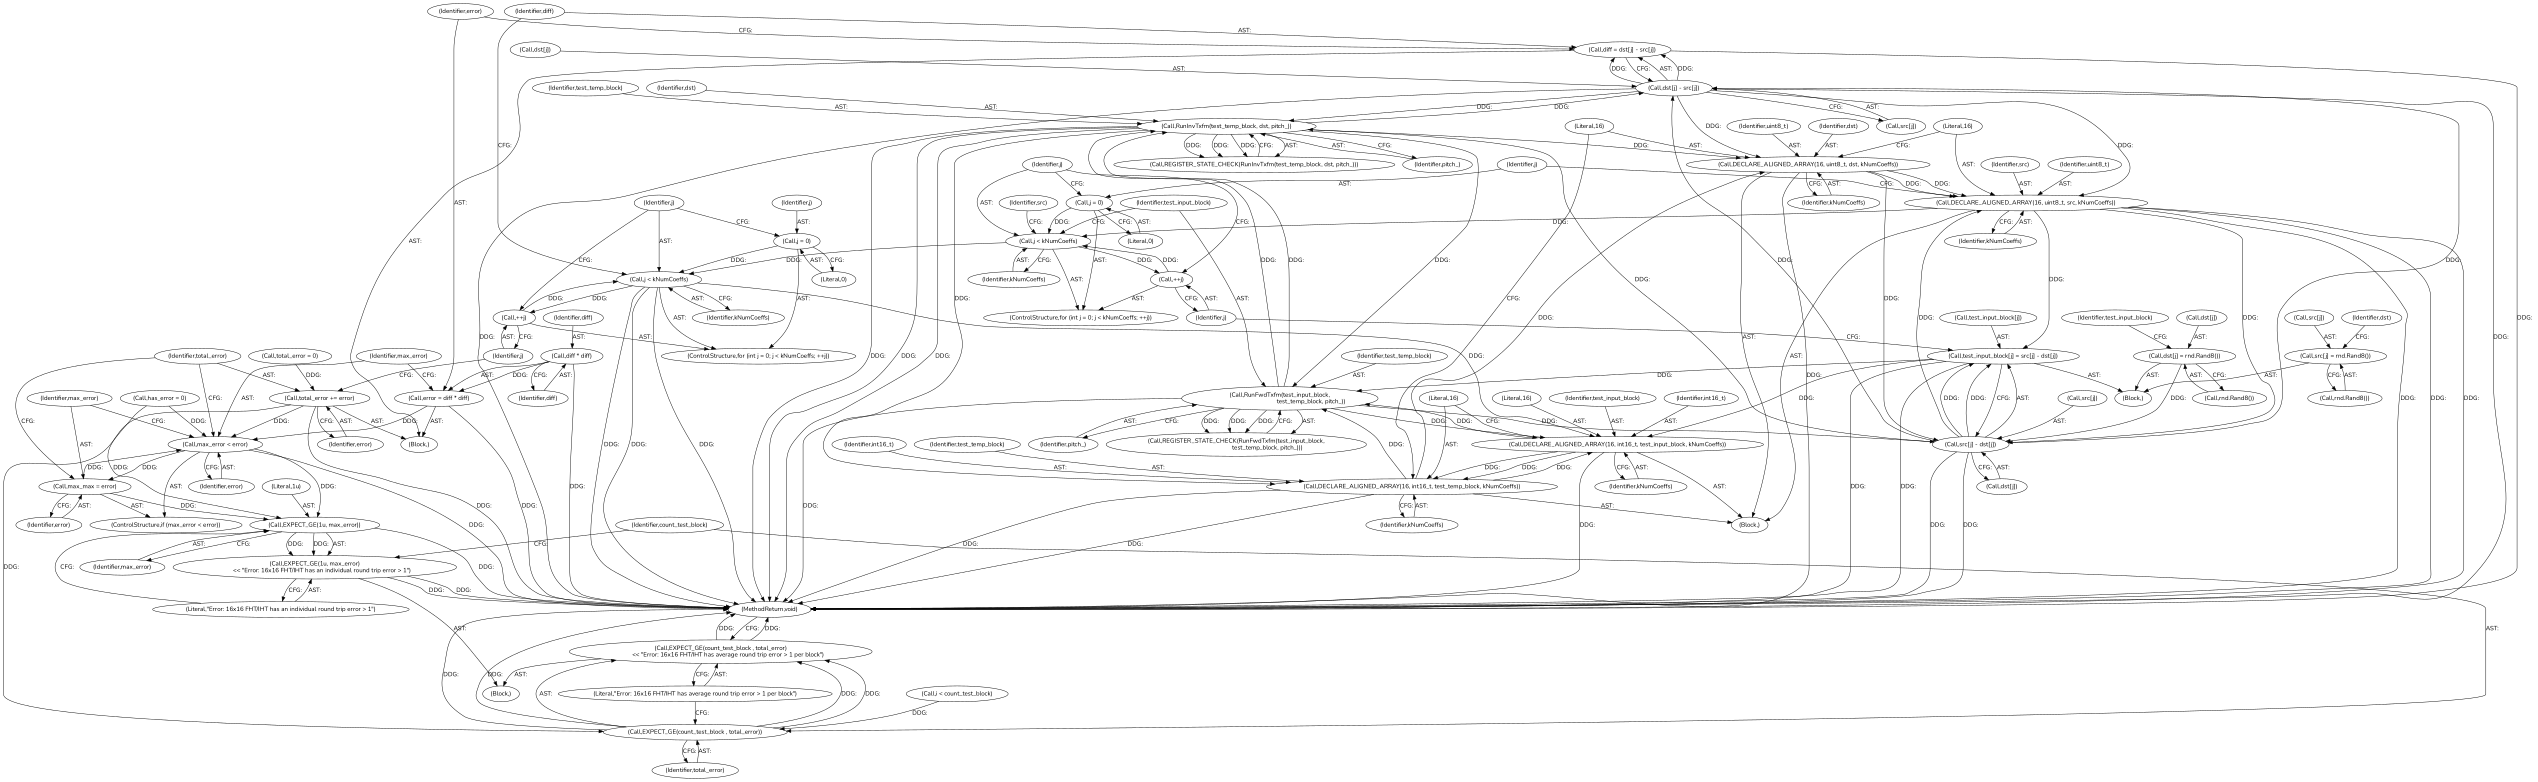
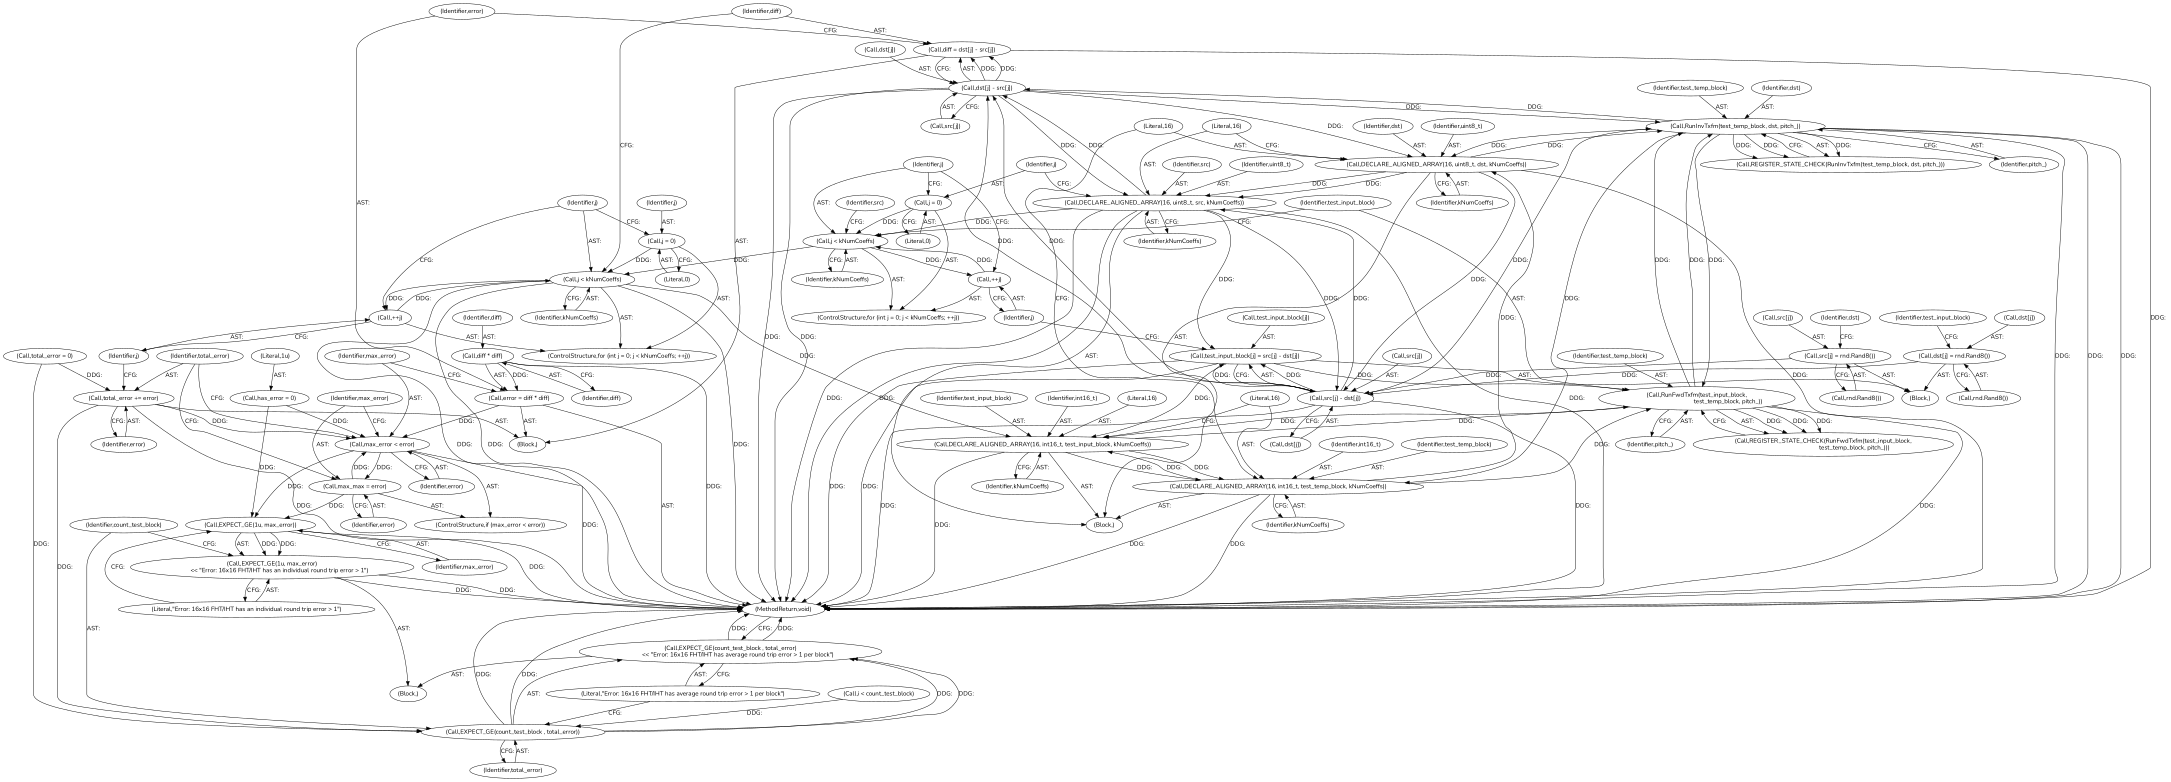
none -> (1564, 140)
none -> (1079, 142)
(1630, 430) -> (1579, 368)
(299, 504) -> (273, 375)
(530, 506) -> (669, 506)
none -> (58, 708)
